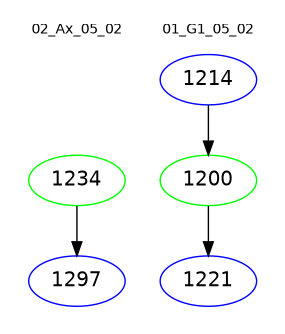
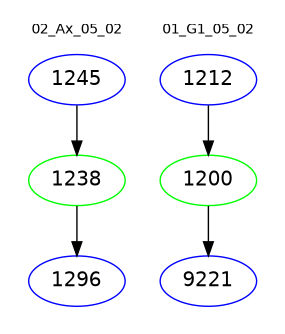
none -> (77, 80)
(208, 80) -> (208, 80)
(77, 180) -> (77, 180)
(77, 281) -> (77, 281)
(208, 281) -> (208, 281)
